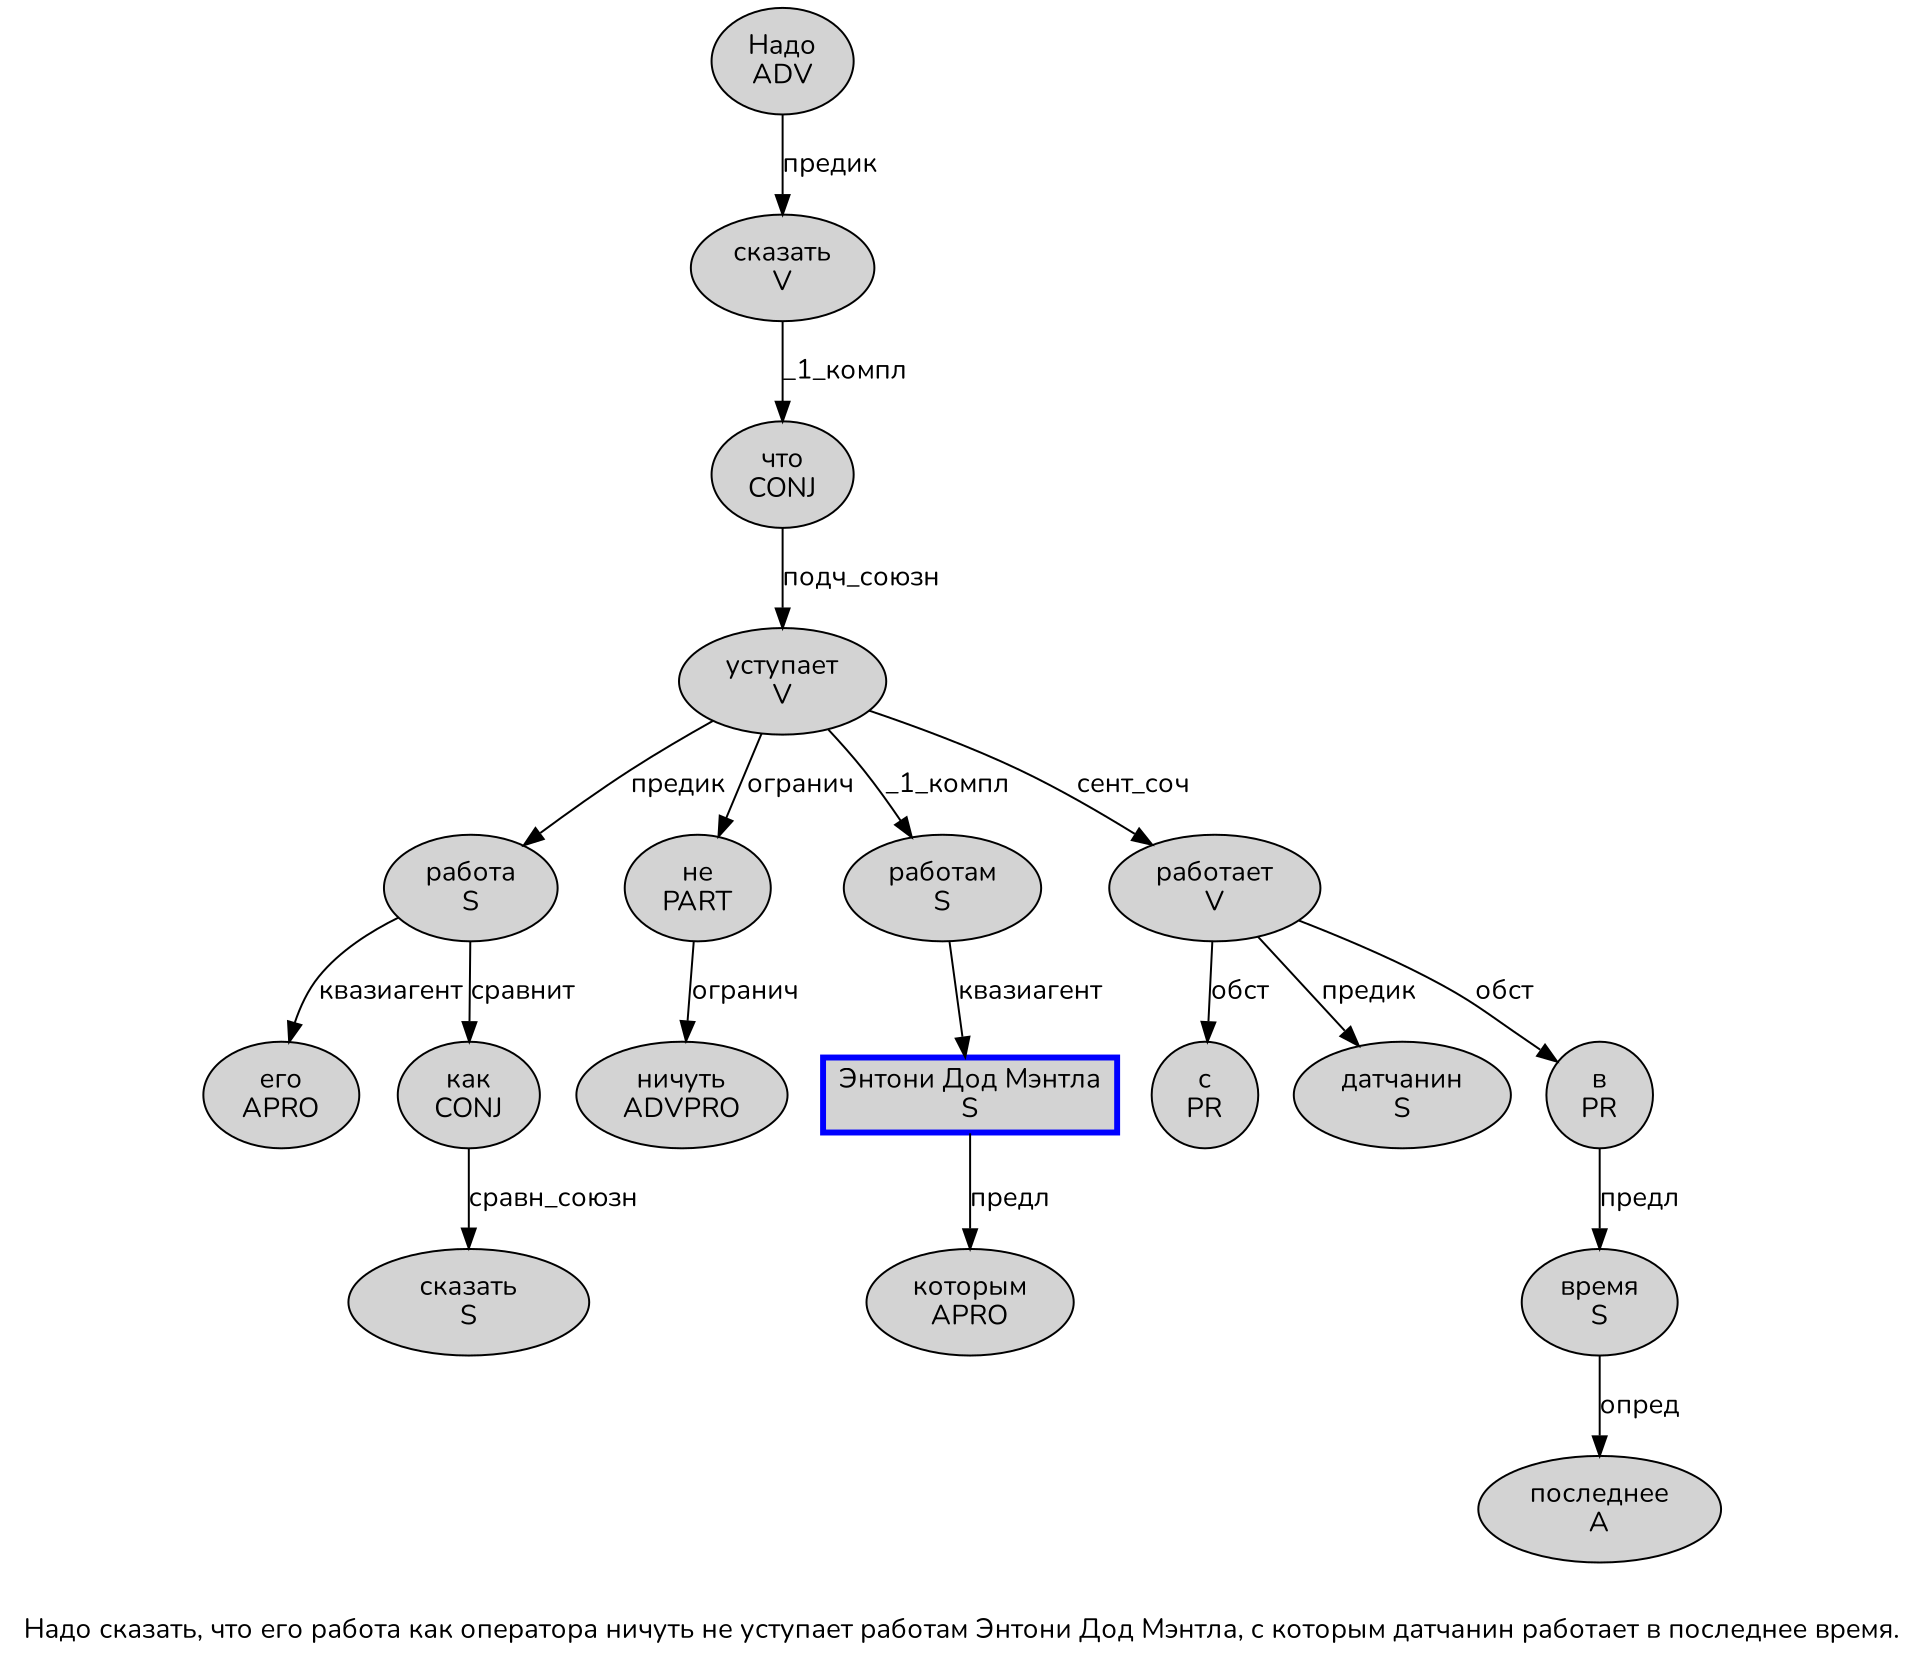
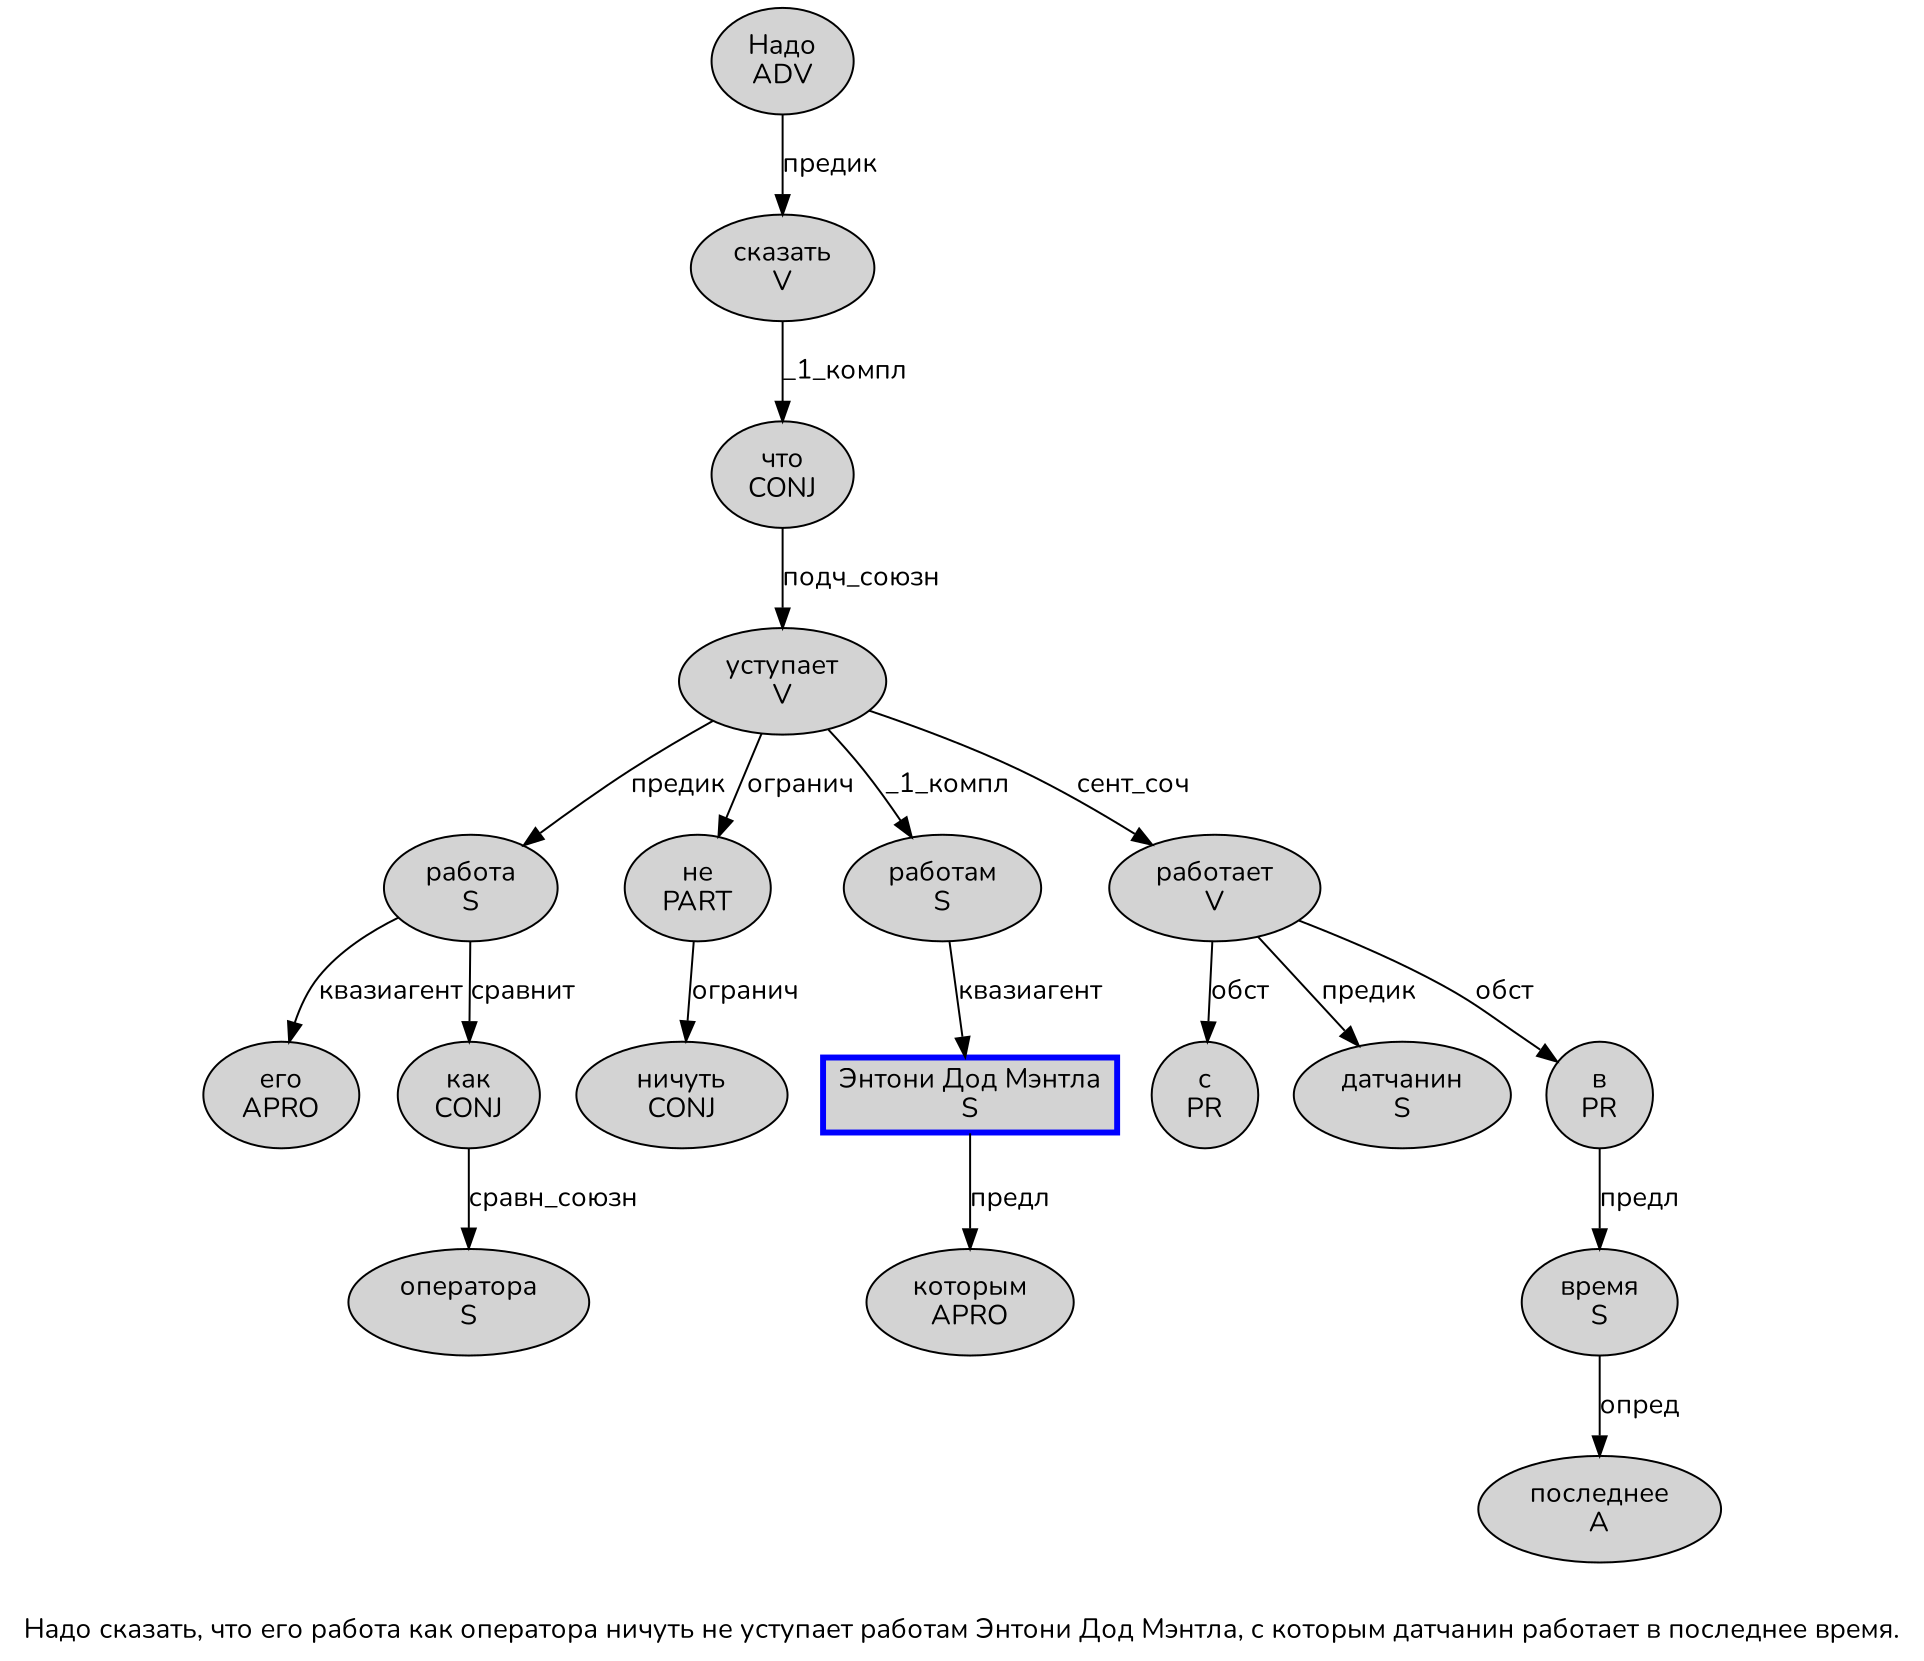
(682, 1095) -> (682, 1095)
(469, 1302) -> (469, 1302)
